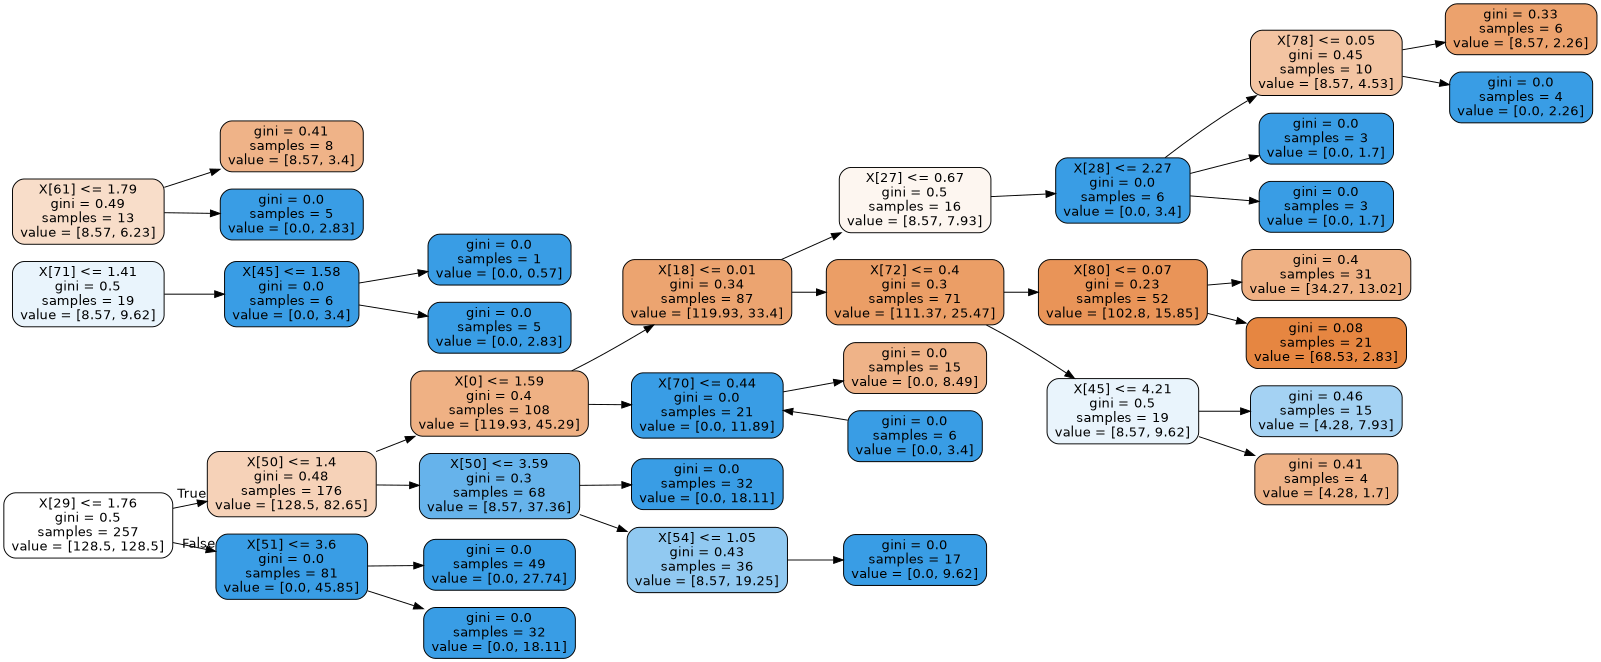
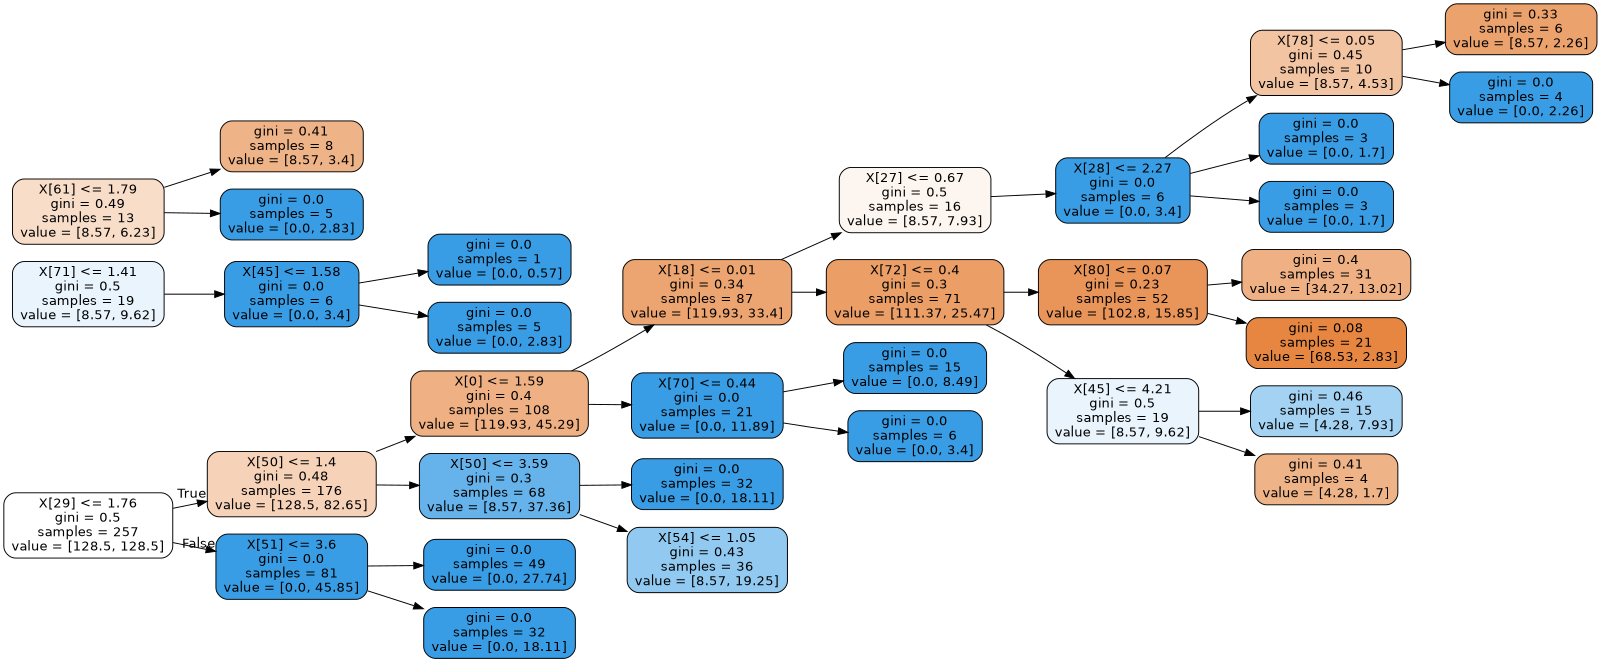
(915, 368) -> (915, 368)
(820, 416) -> (811, 427)
(915, 560) -> none
